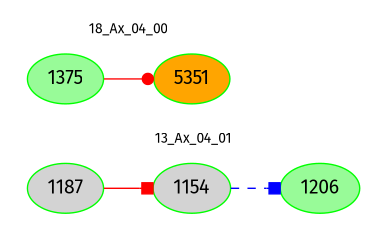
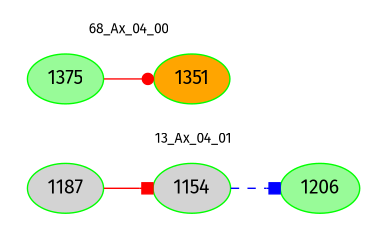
(129, 30) -> (129, 30)
(192, 79) -> (192, 79)
